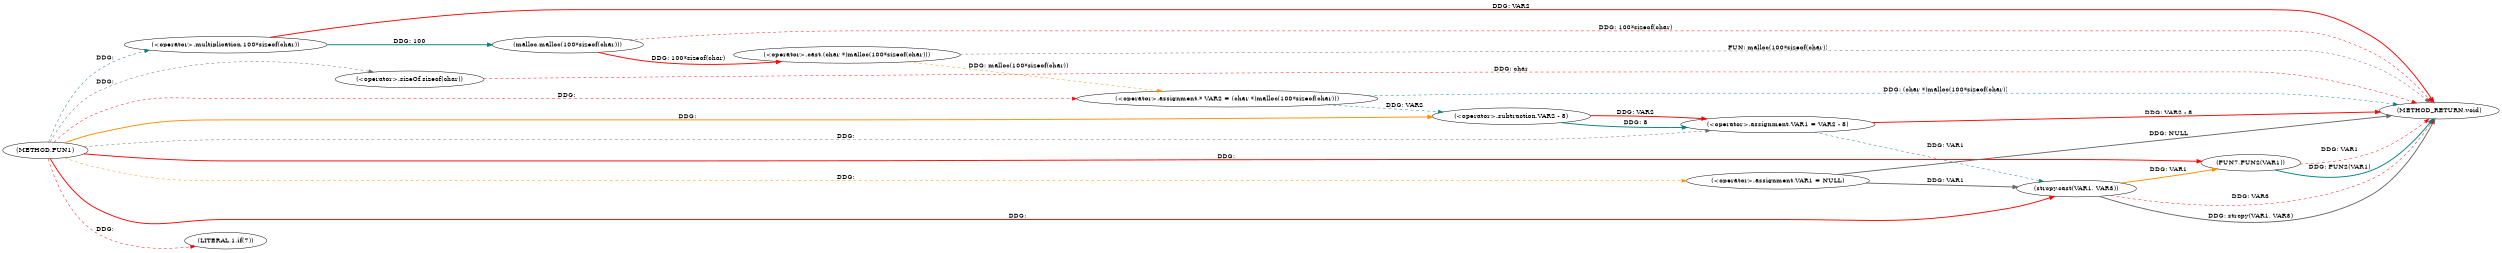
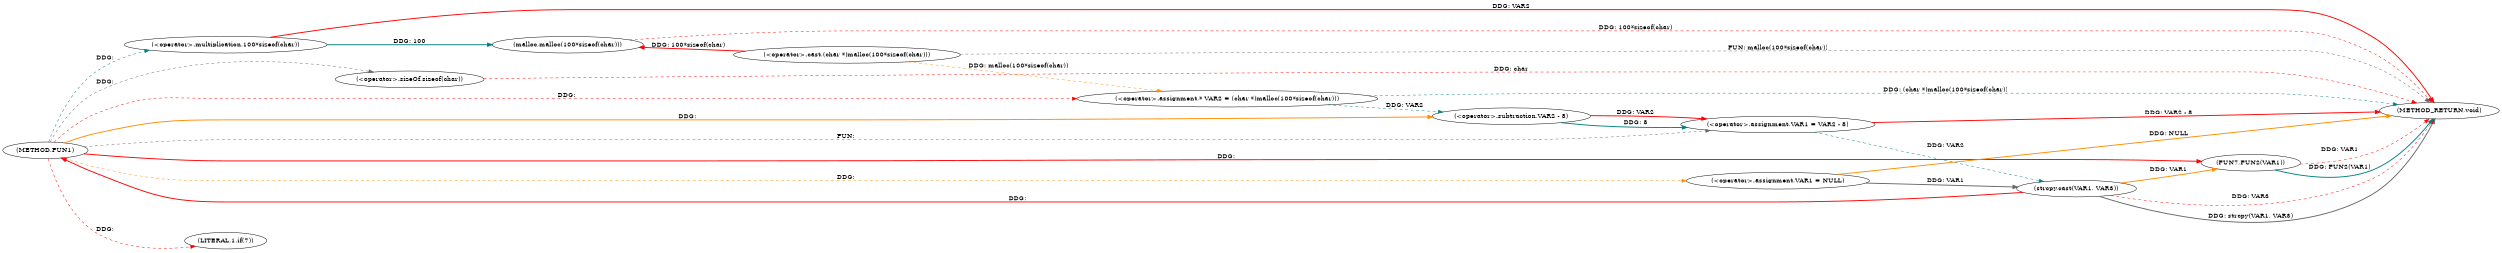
(687, 64) -> (695, 49)
(847, 136) -> (847, 136)
(1946, 145) -> (1946, 145)
(2112, 145) -> (2112, 145)
(1038, 219) -> (1041, 202)
